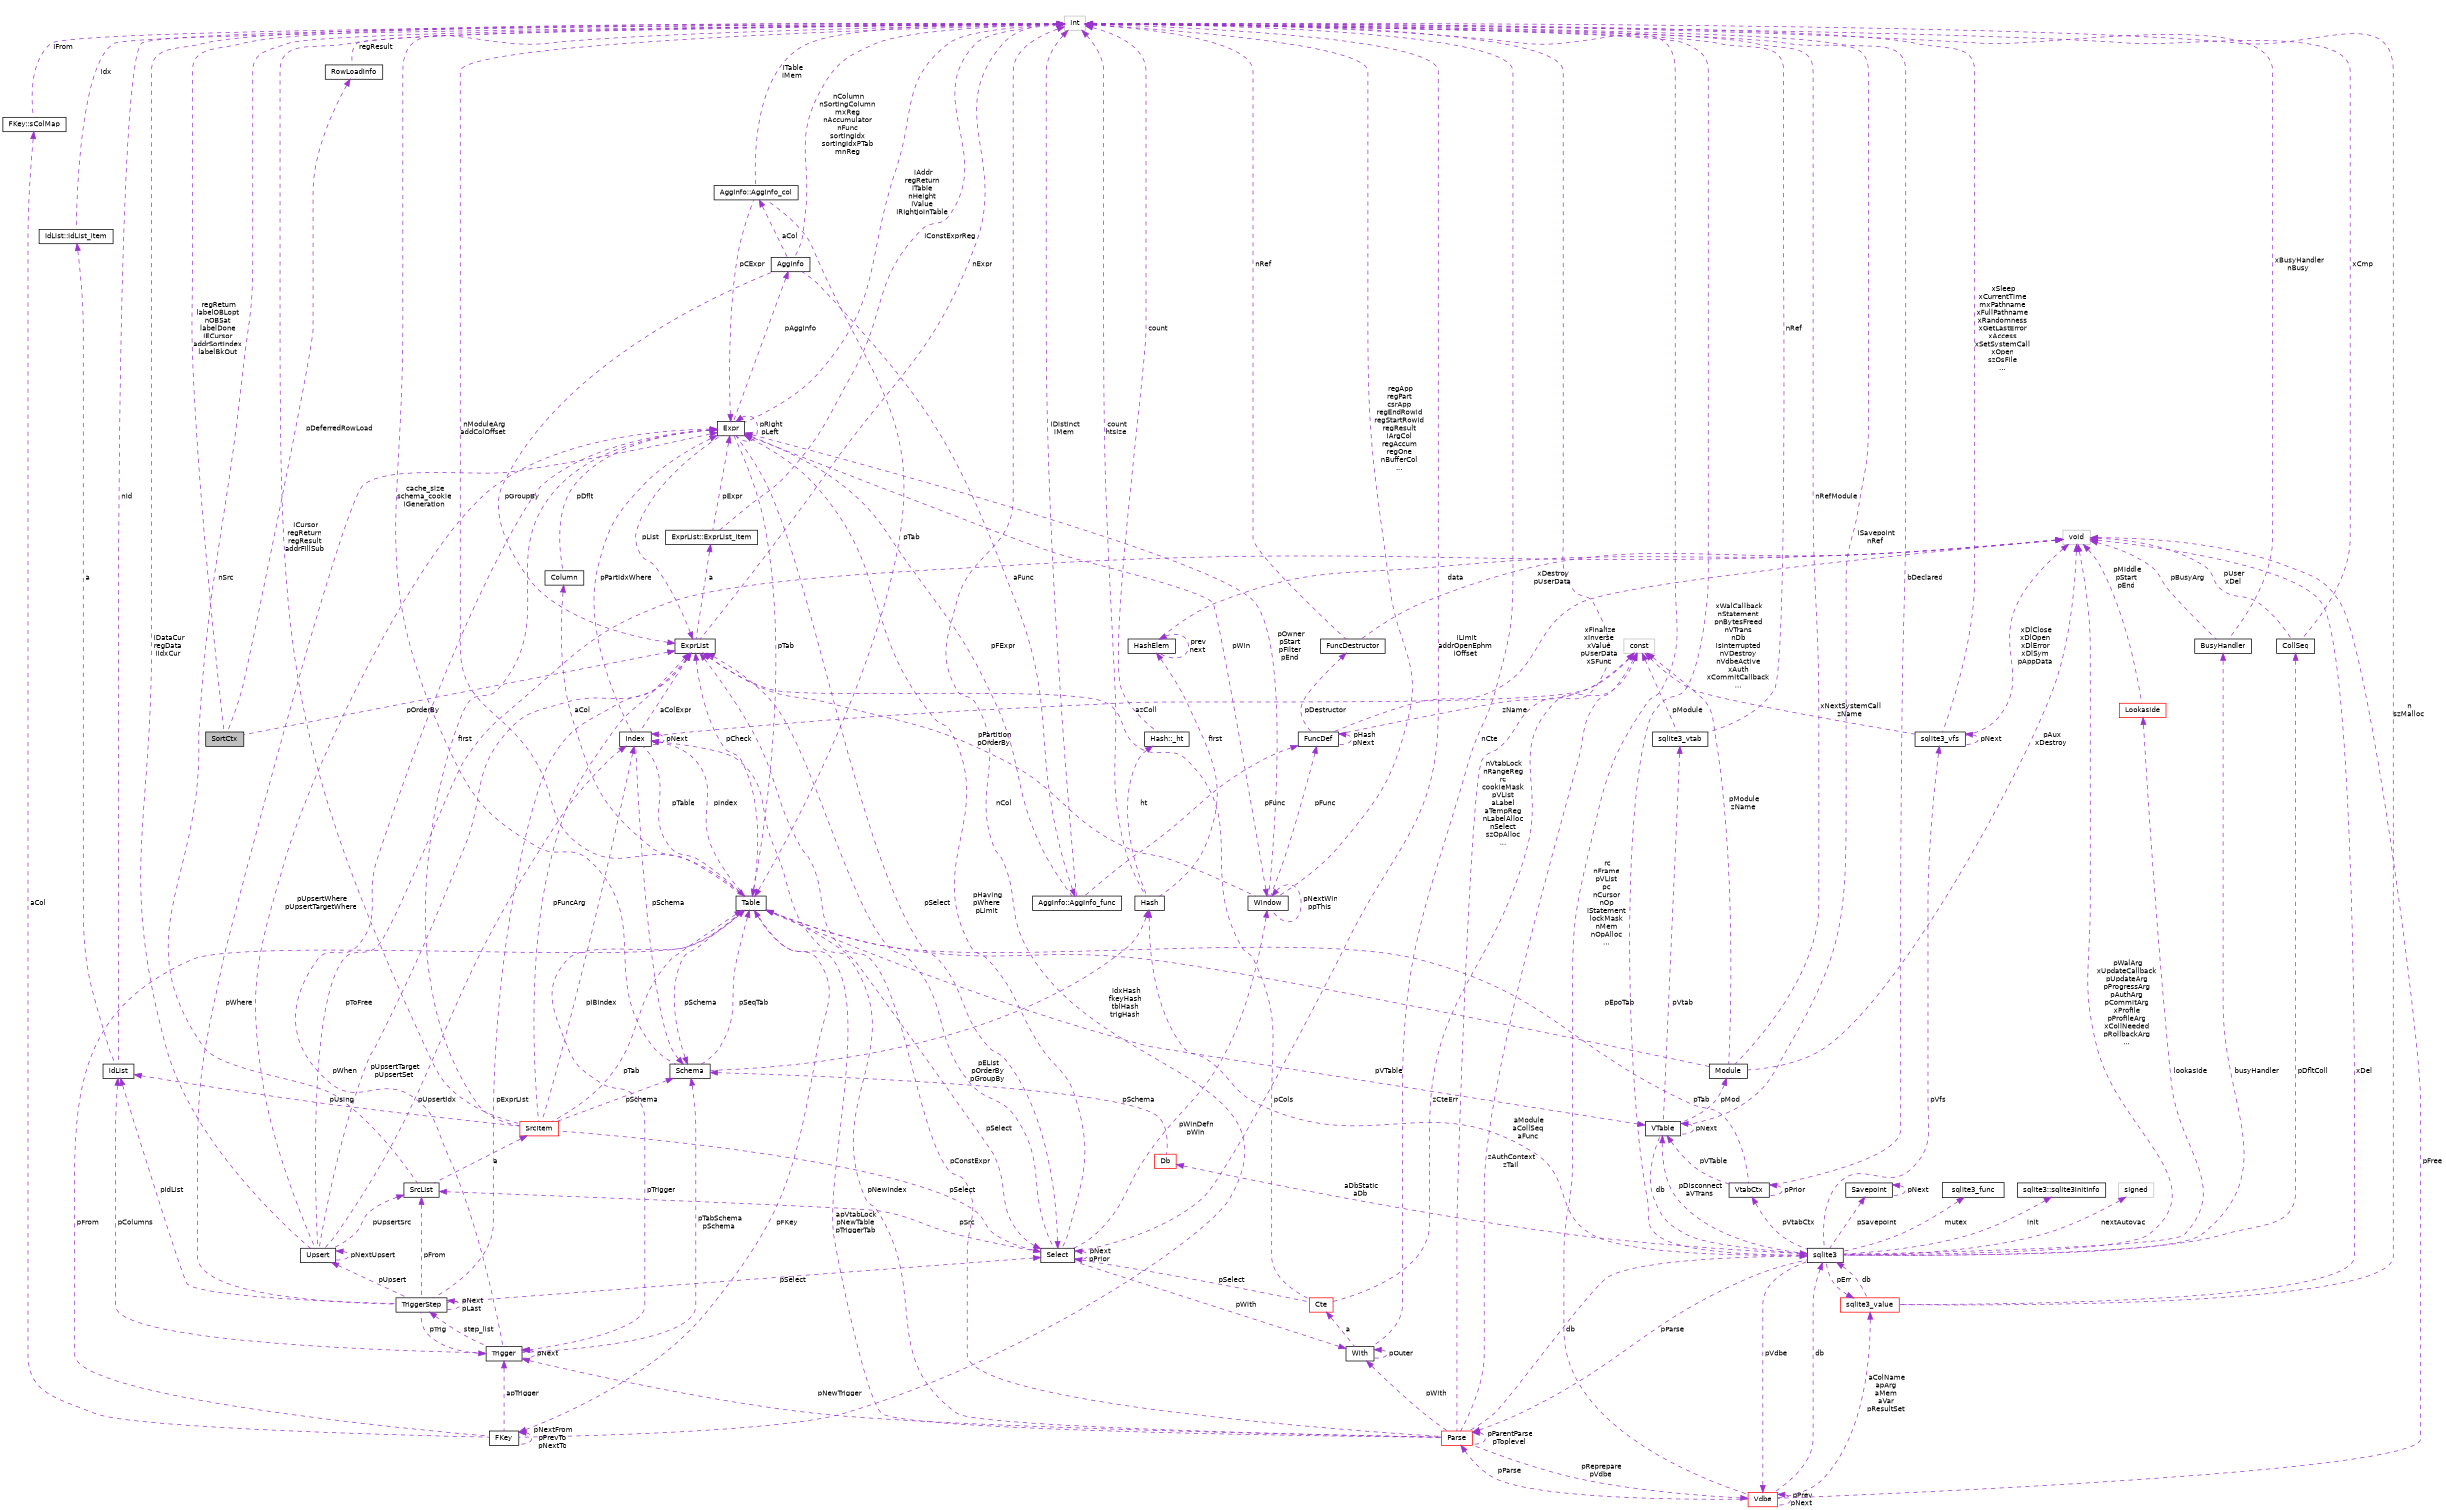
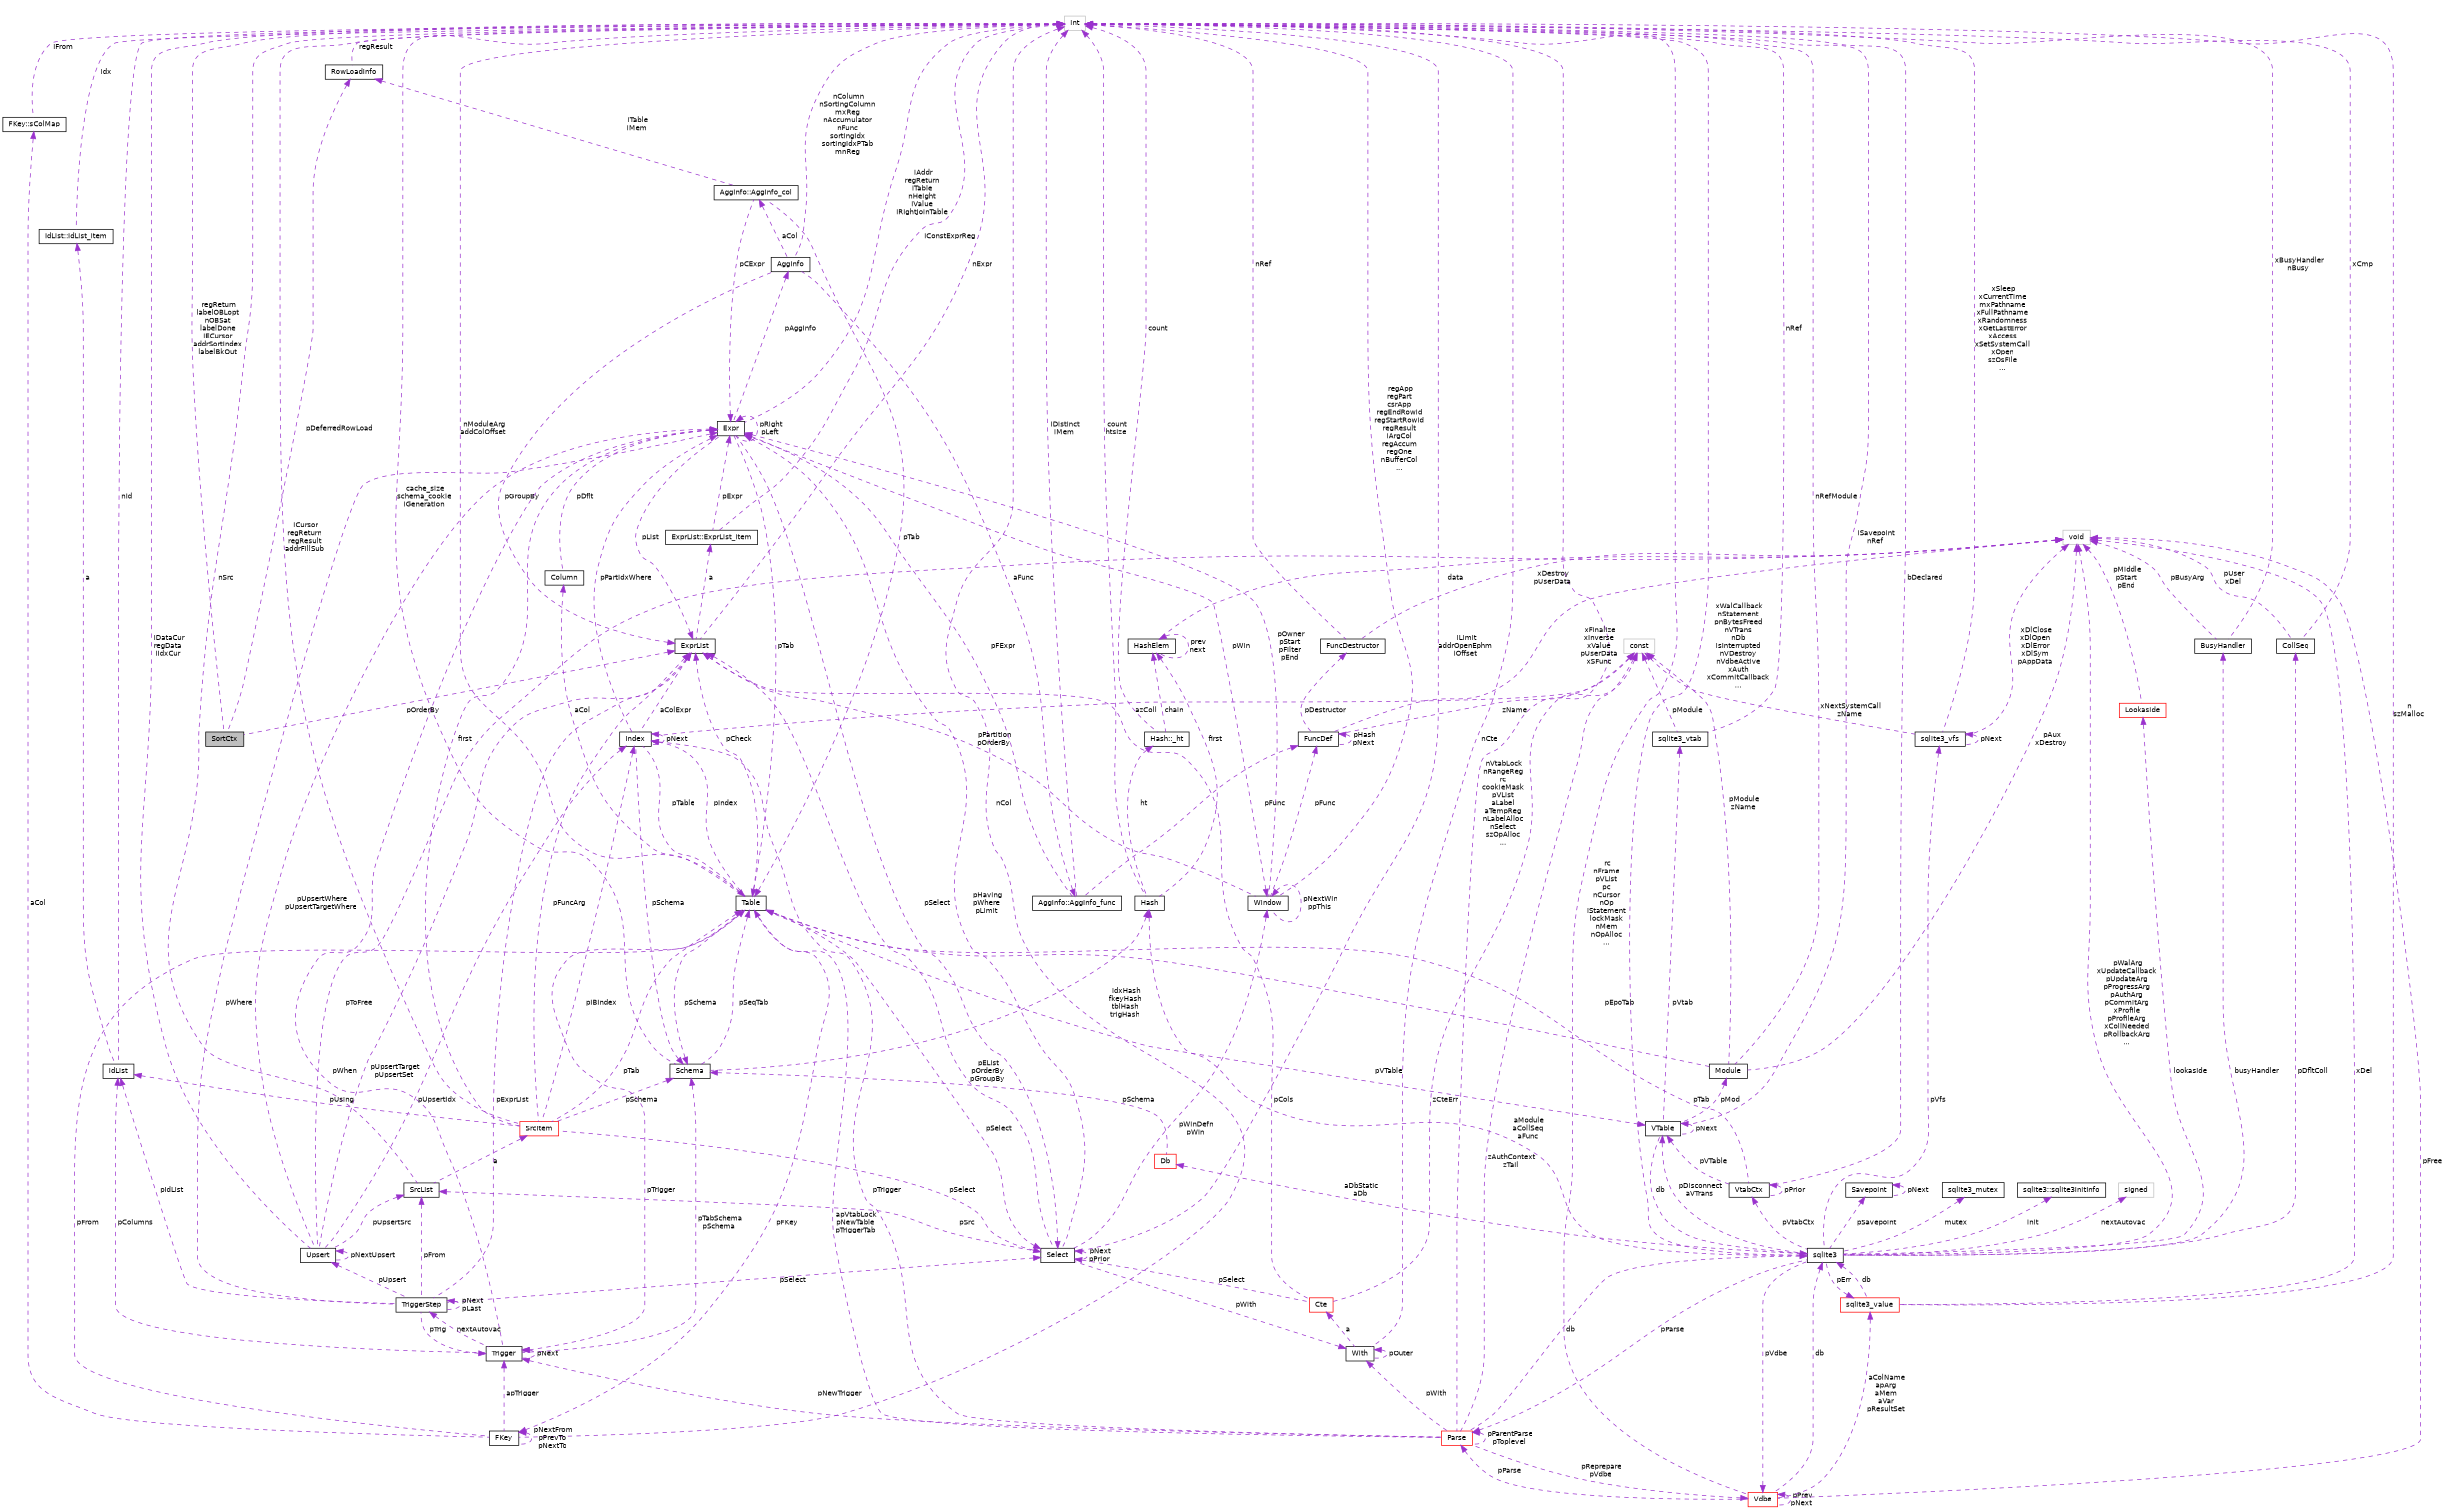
(832, 37) -> (559, 133)
none -> (1160, 696)
(964, 1180) -> none
(886, 1190) -> (886, 1190)
(1973, 1190) -> (1973, 1190)
(478, 1330) -> (478, 1330)
